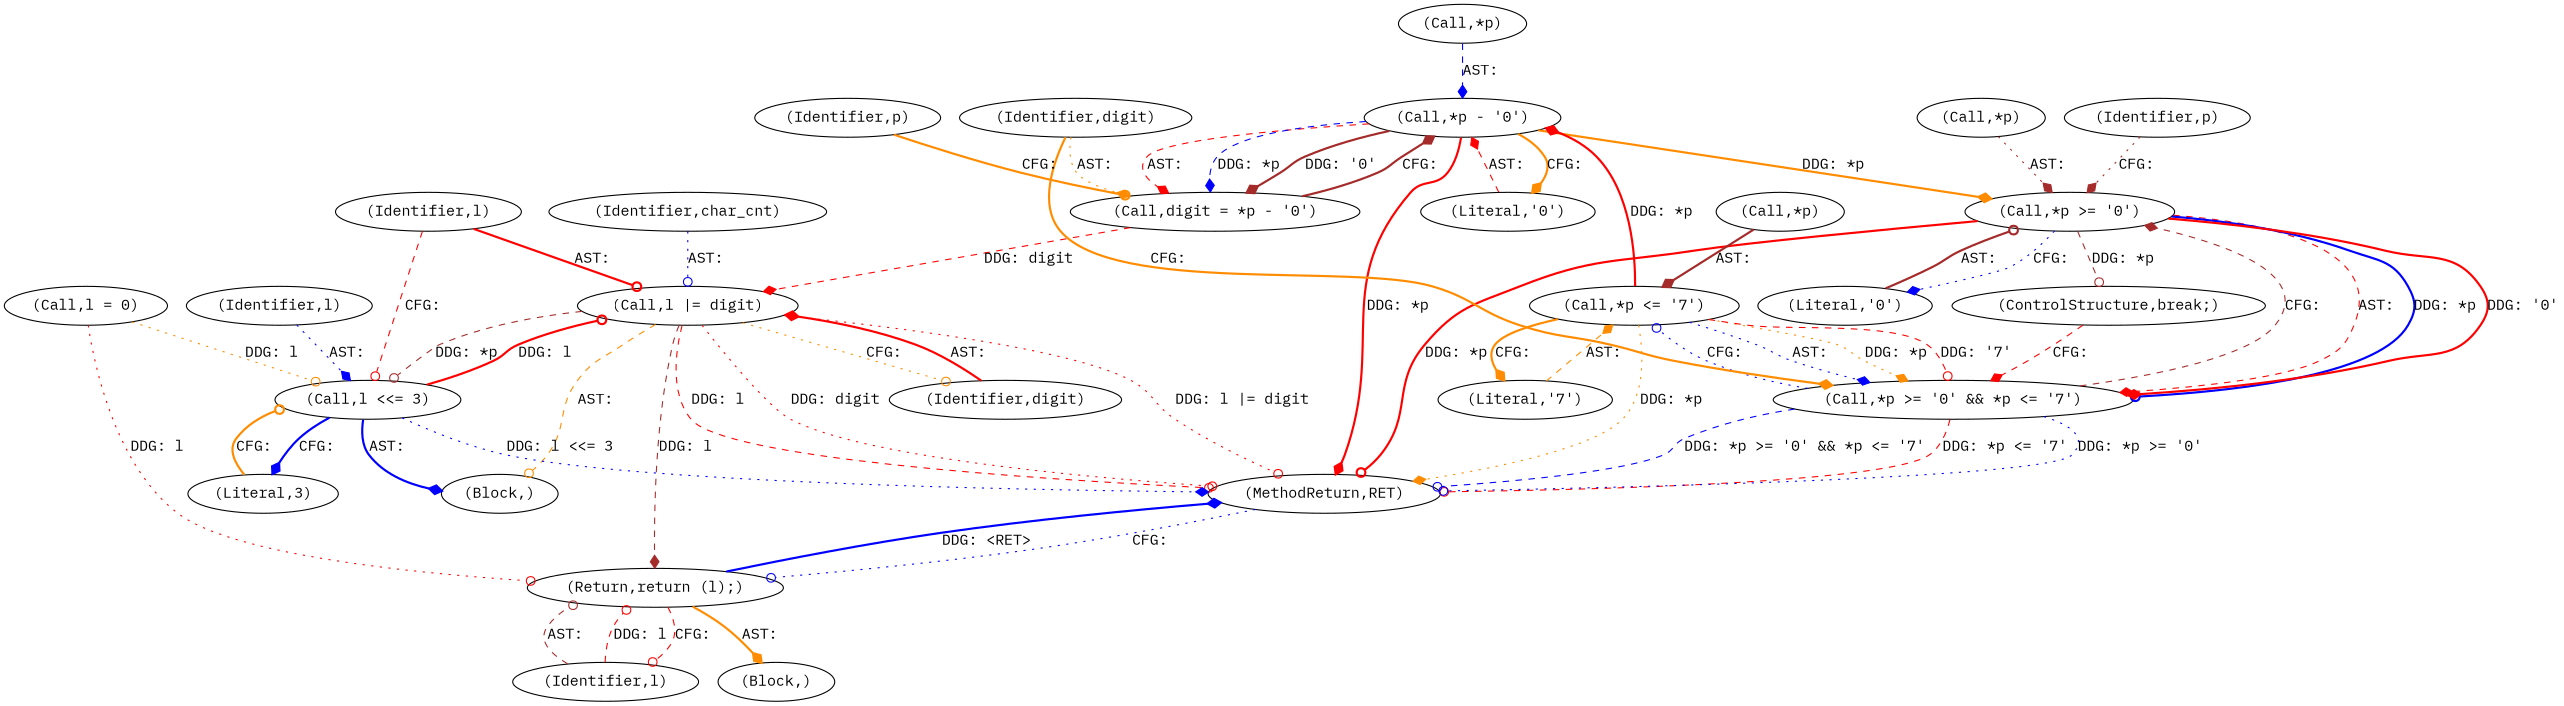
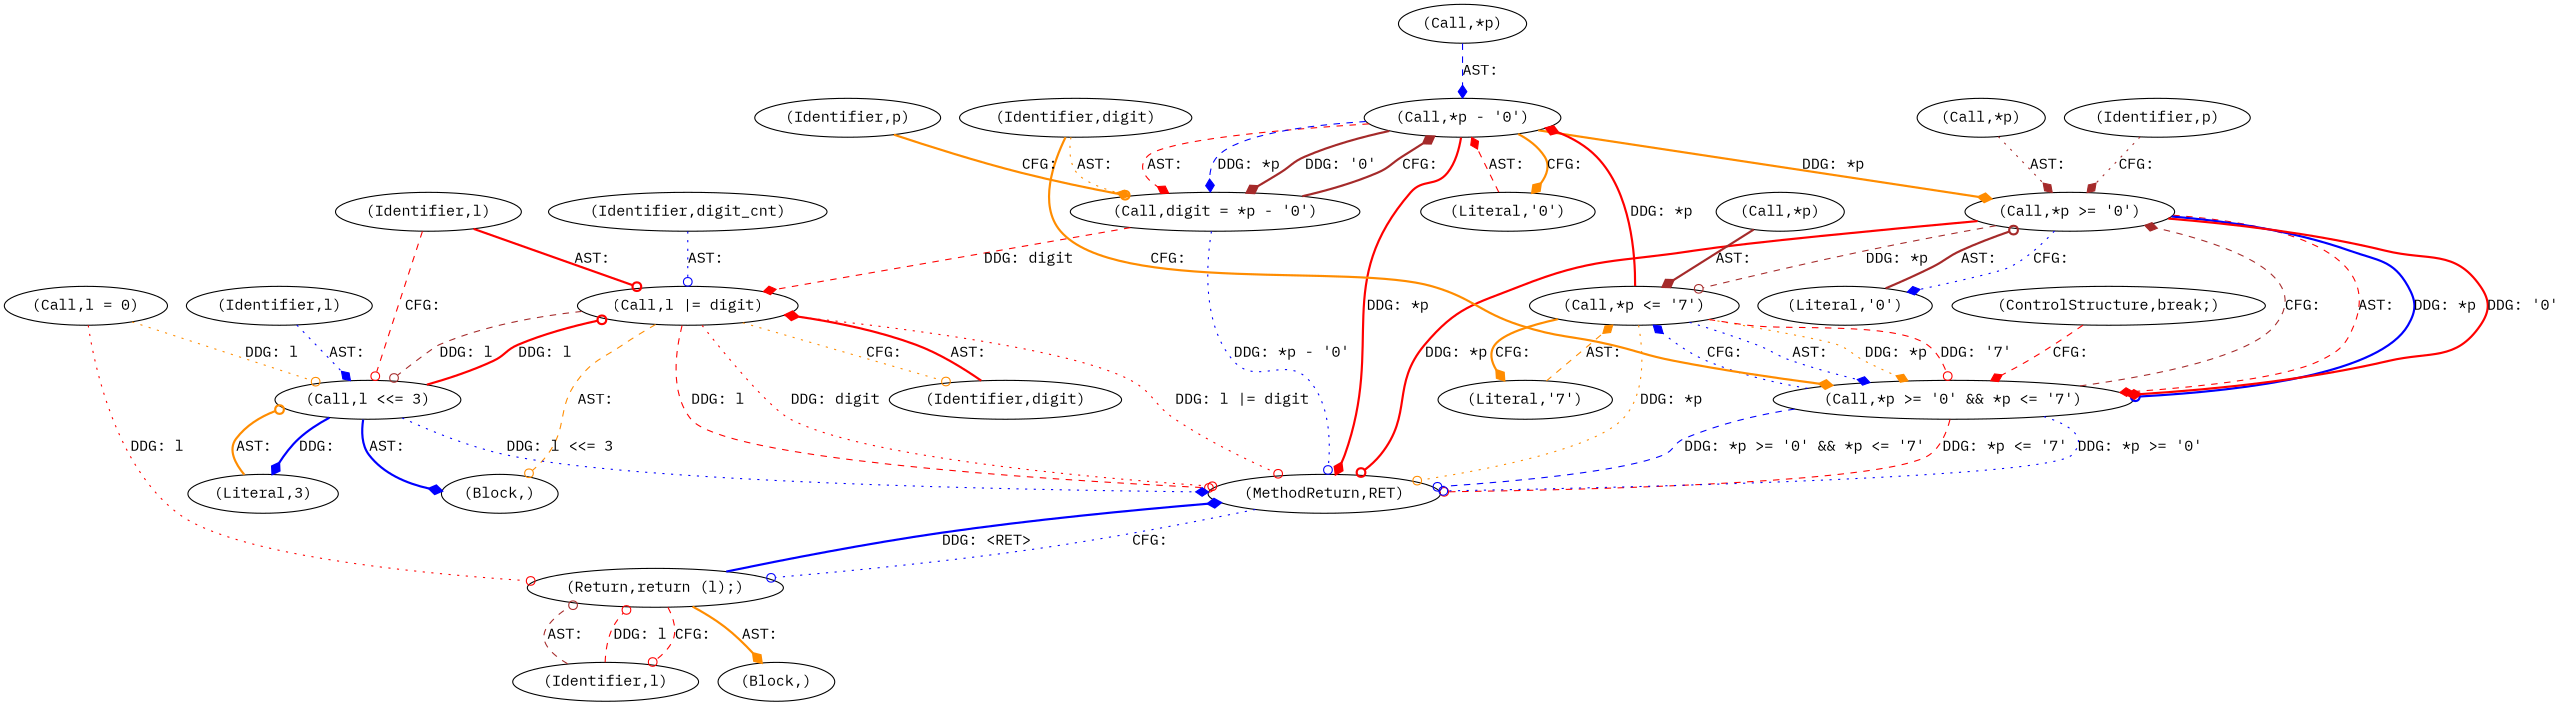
(688, 212) -> (688, 212)
(2087, 255) -> (1849, 254)
(466, 353) -> (466, 353)
(1704, 359) -> (1704, 359)
none -> (1249, 370)
(659, 439) -> none
(1575, 445) -> (1575, 445)
(259, 447) -> (259, 447)
(321, 447) -> (321, 447)
